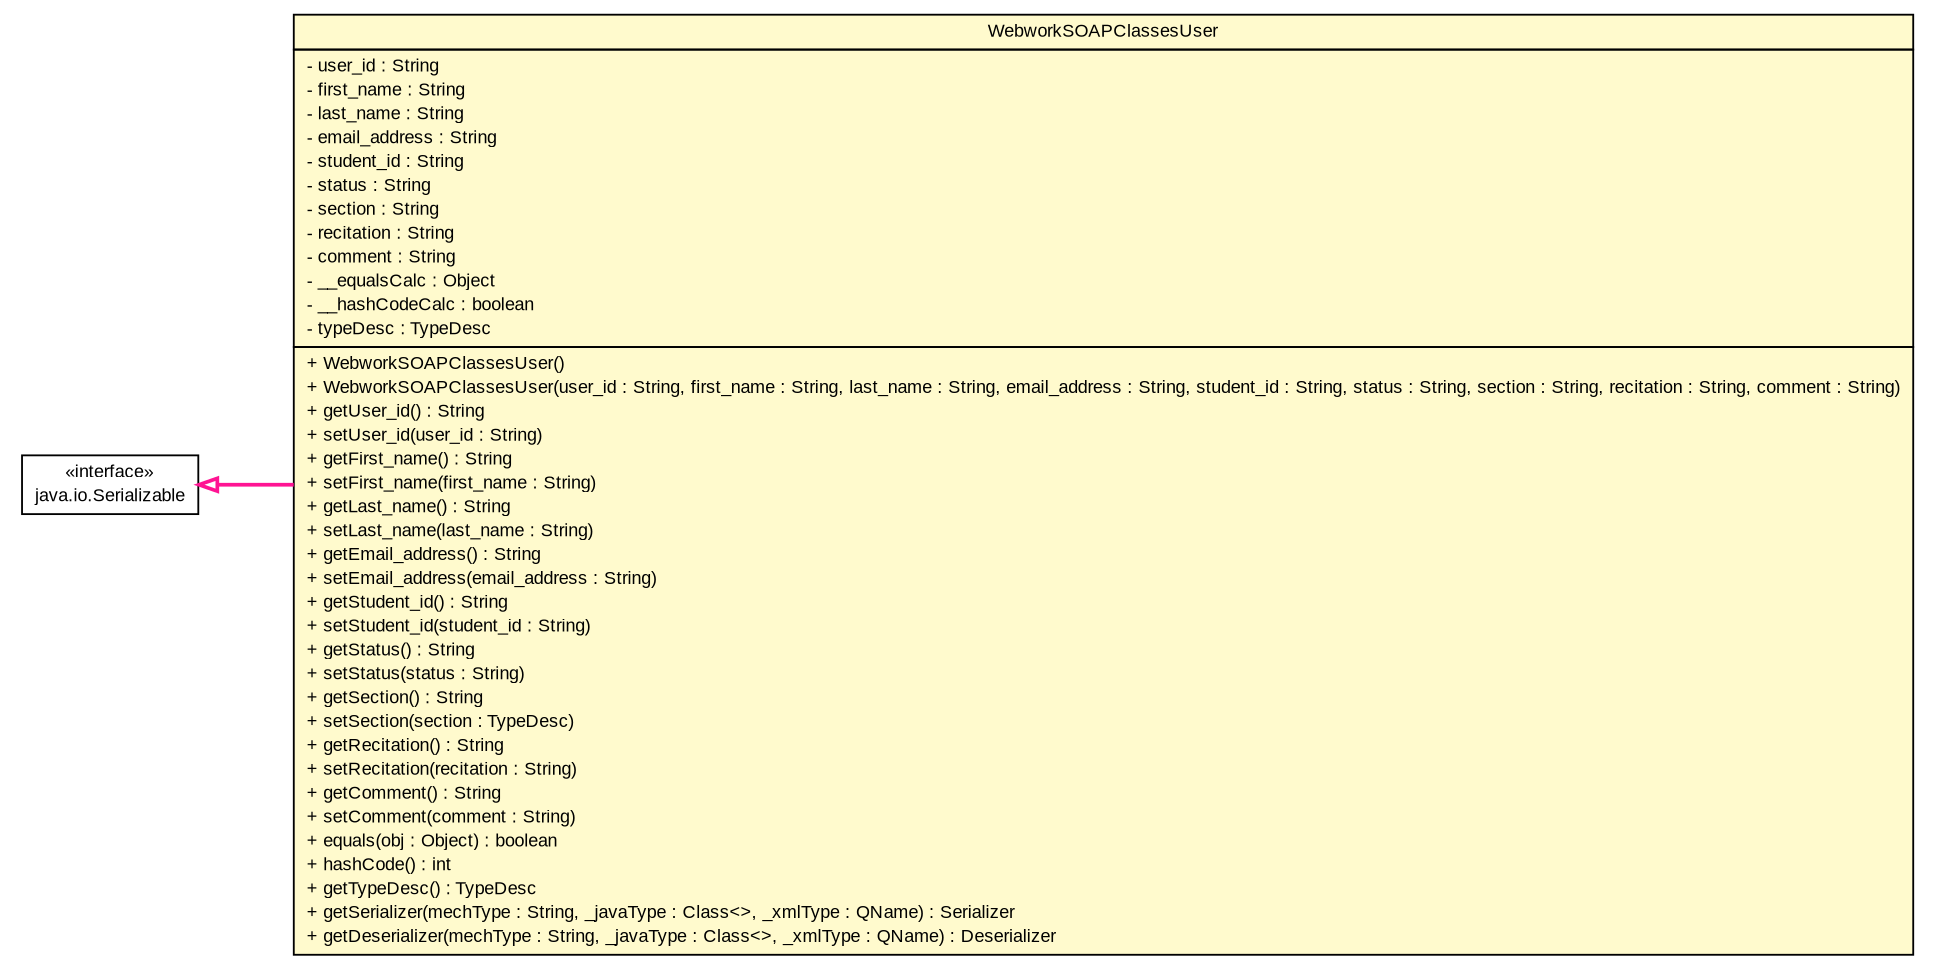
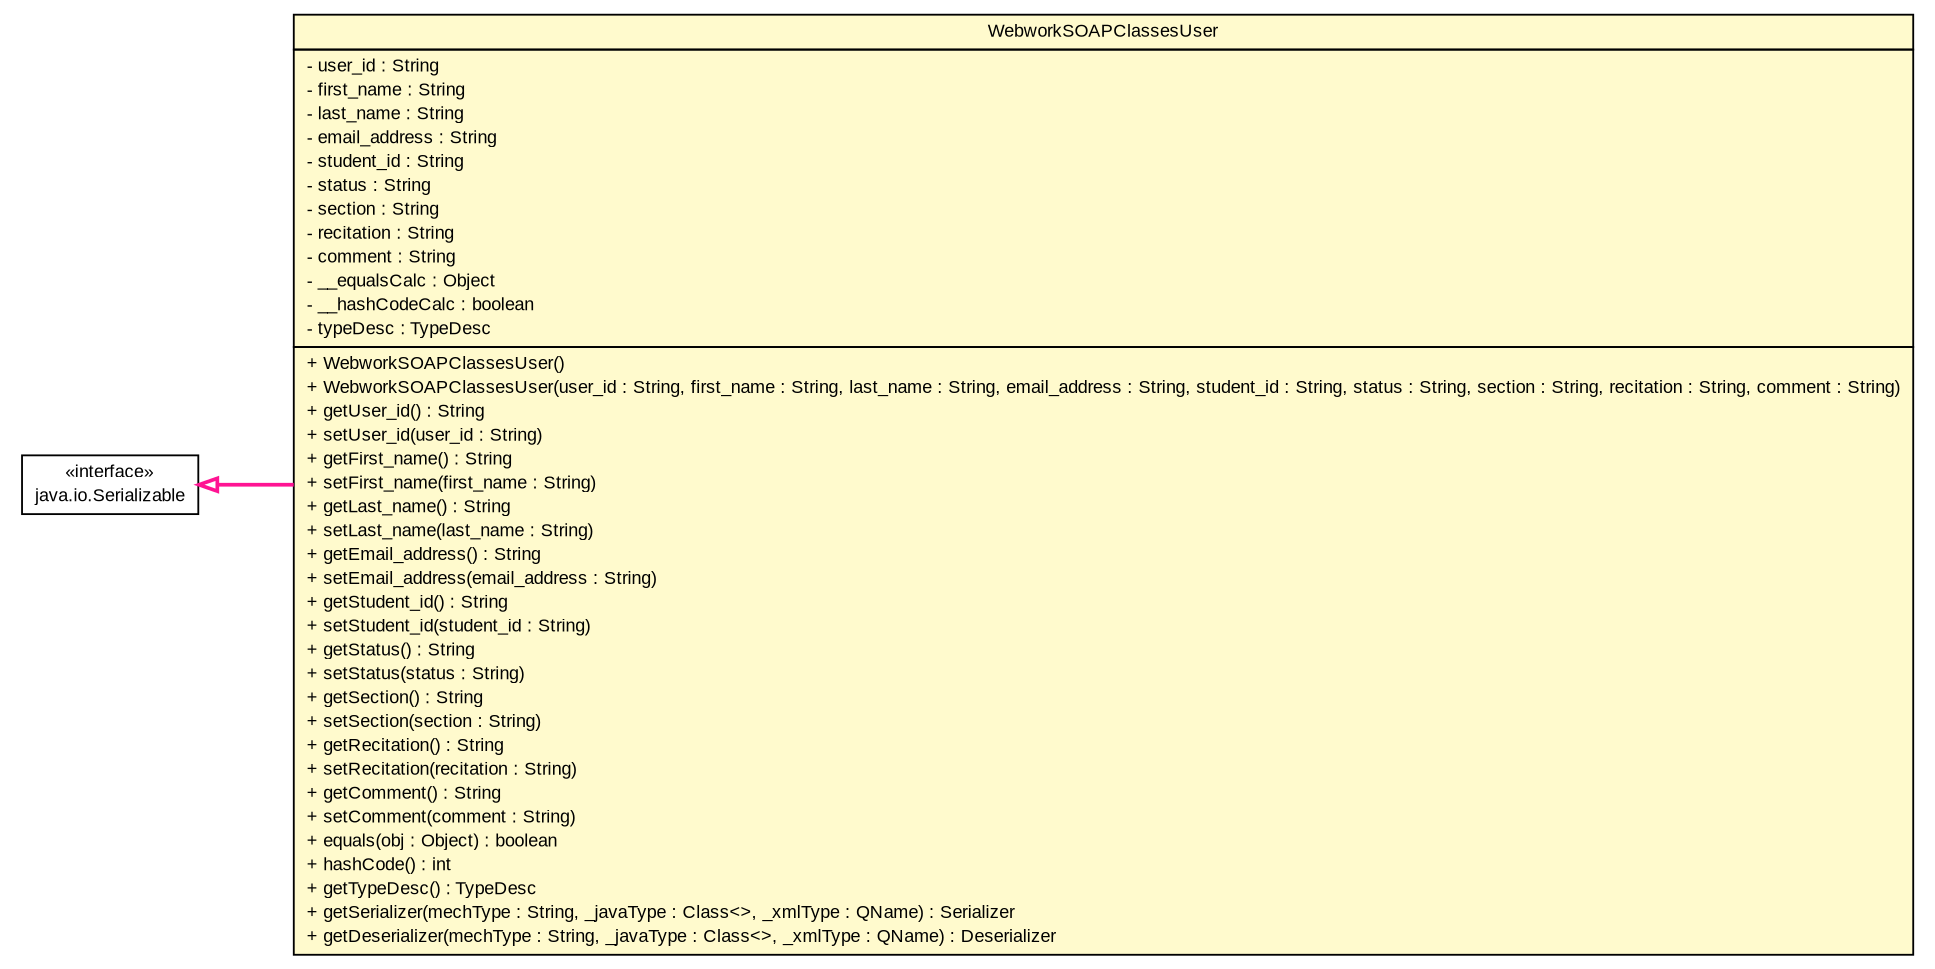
(441, 722) -> (424, 722)
